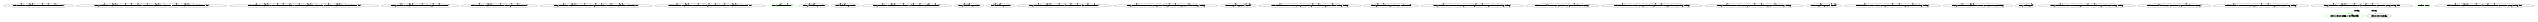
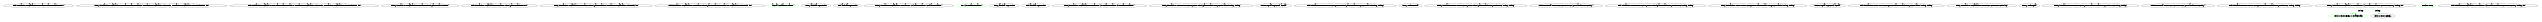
(782, 6) -> (783, 6)
none -> (972, 6)
(1391, 6) -> (1411, 6)
